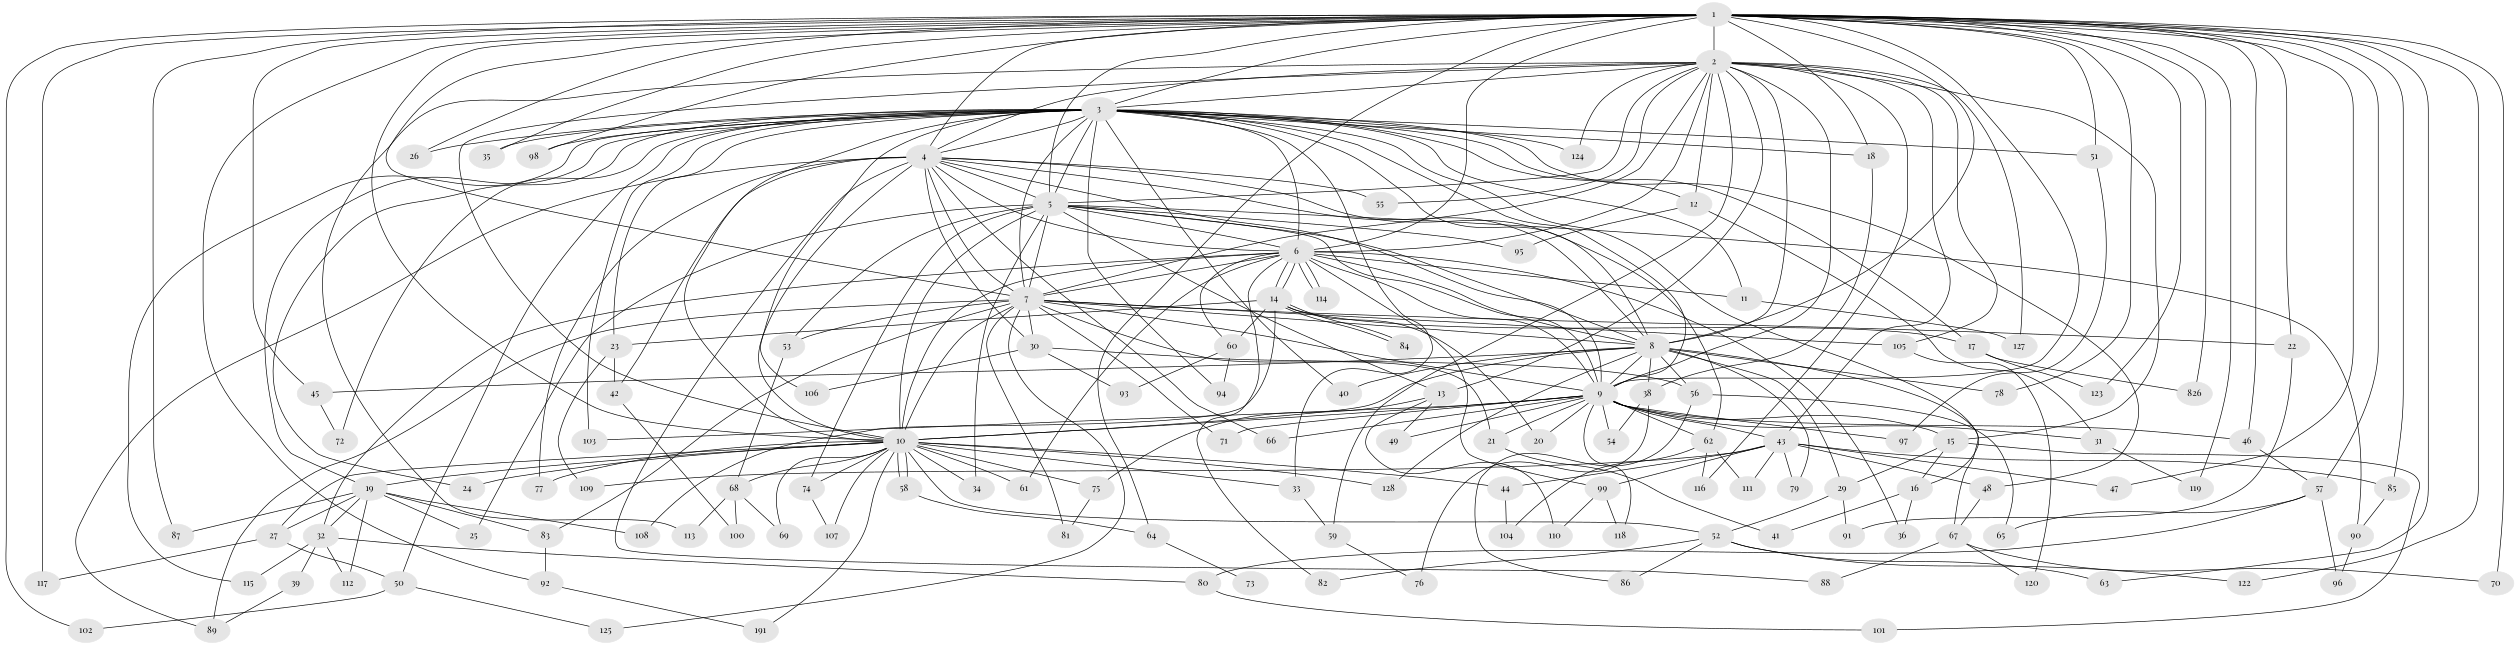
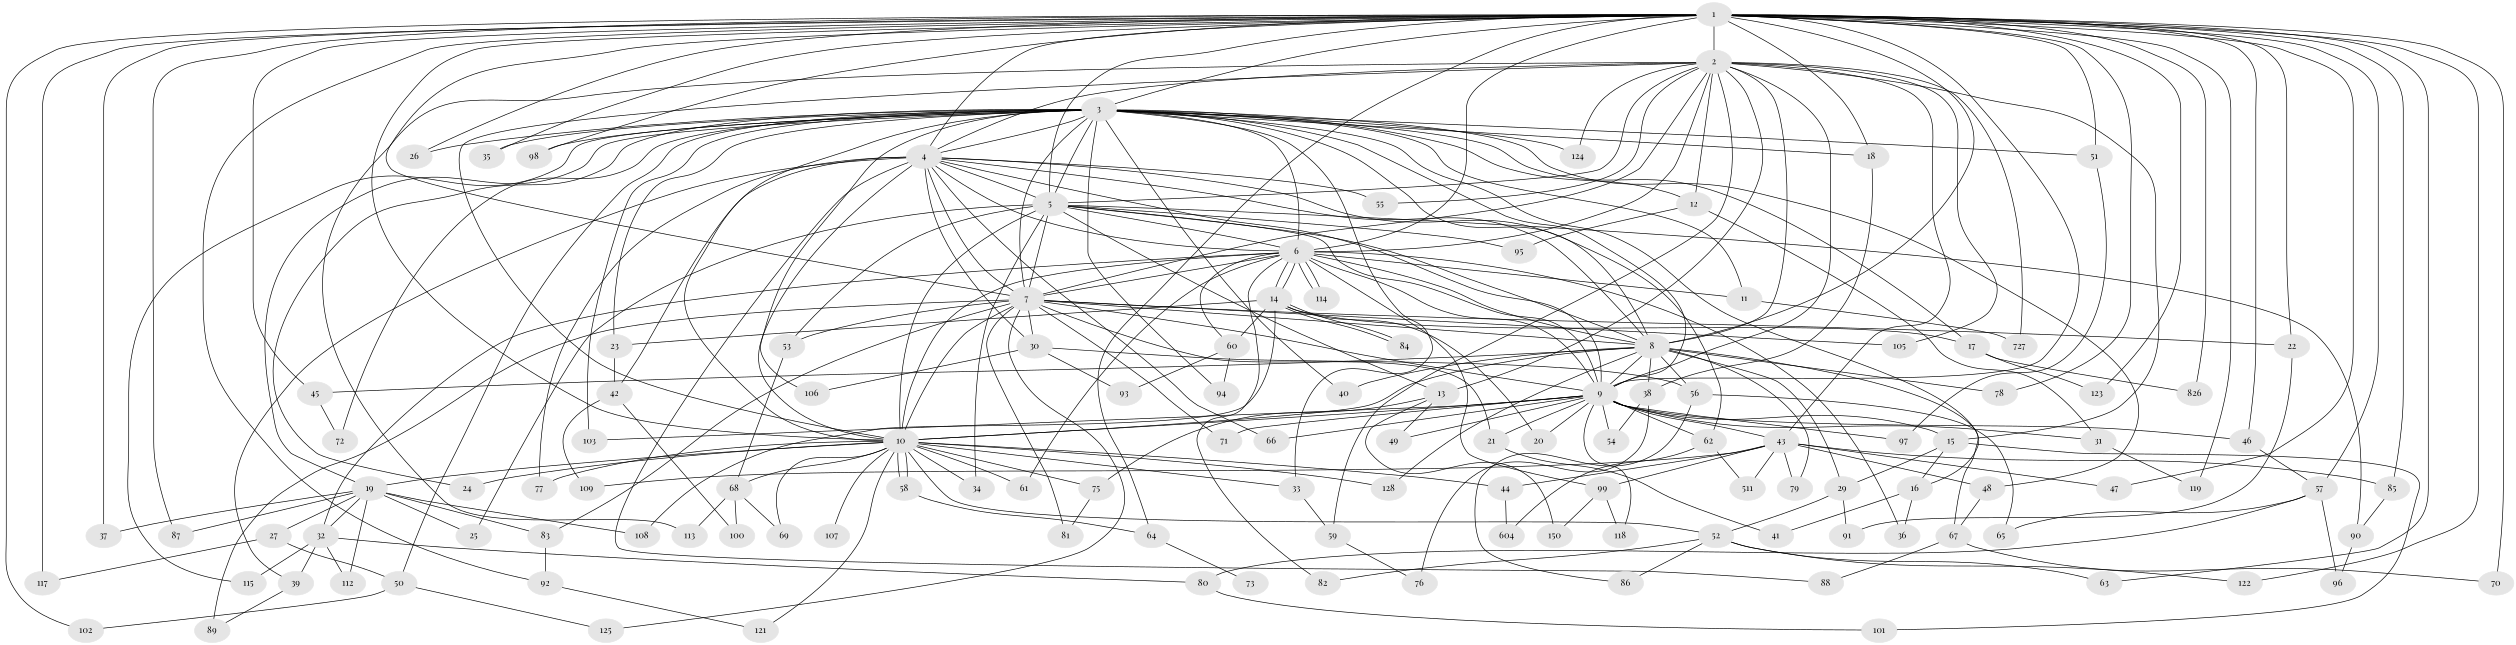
(1392, 87) -> none
(375, 294) -> (477, 268)
(2019, 346) -> (2019, 346)
(566, 415) -> (565, 433)
(574, 458) -> none
(807, 488) -> none
(1700, 488) -> none
(1748, 488) -> (1748, 488)
none -> (104, 536)
(1507, 536) -> (1507, 536)
(1555, 536) -> (1555, 536)
(2032, 583) -> none
(761, 631) -> (761, 631)
